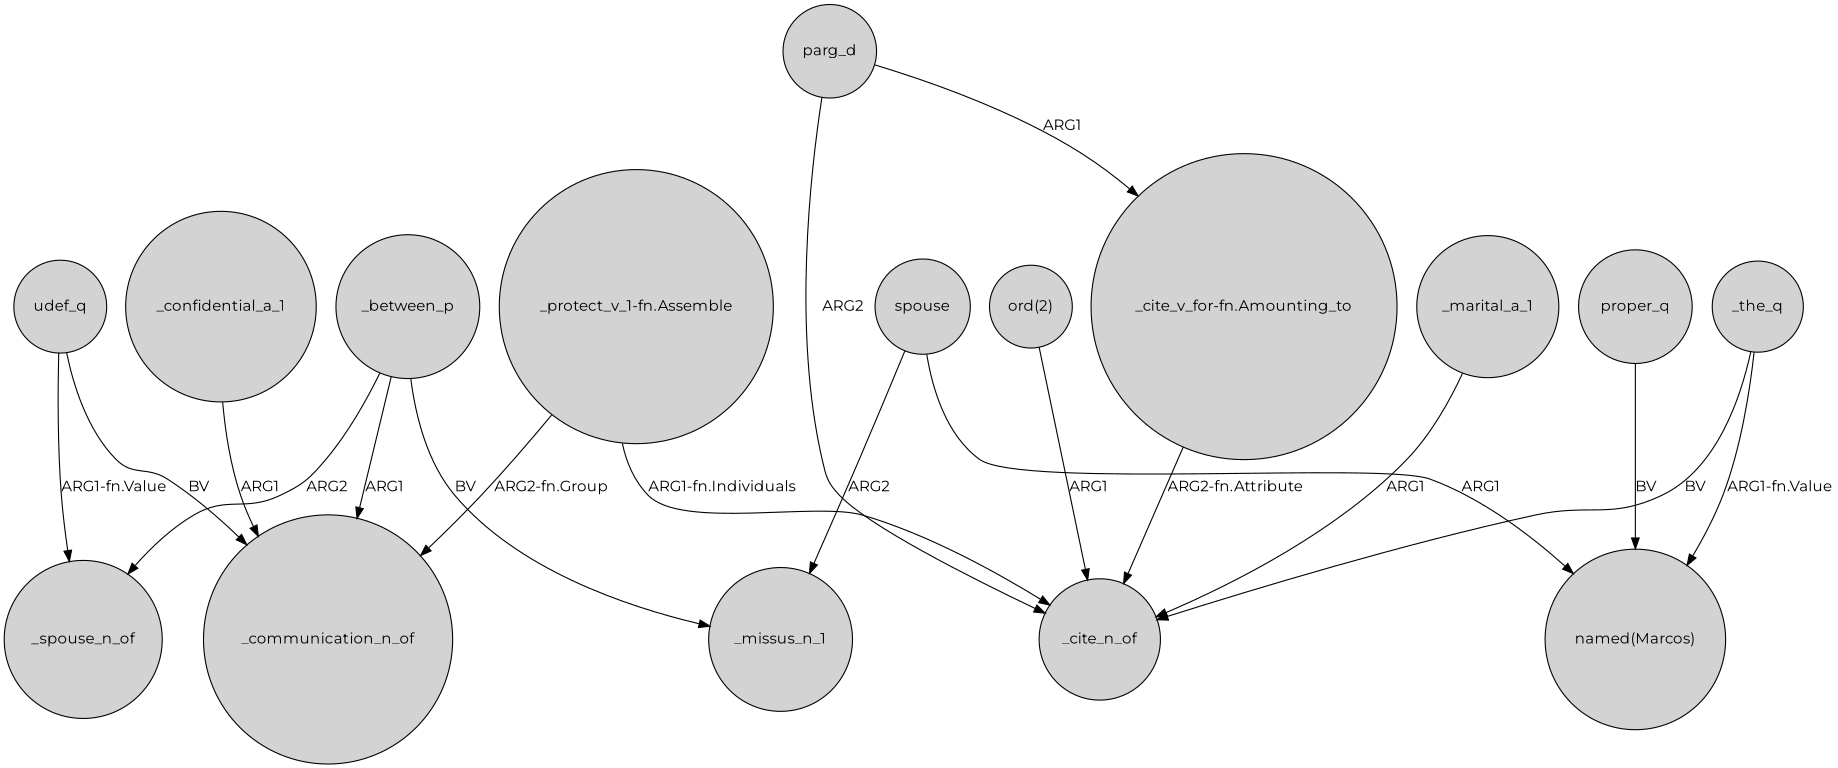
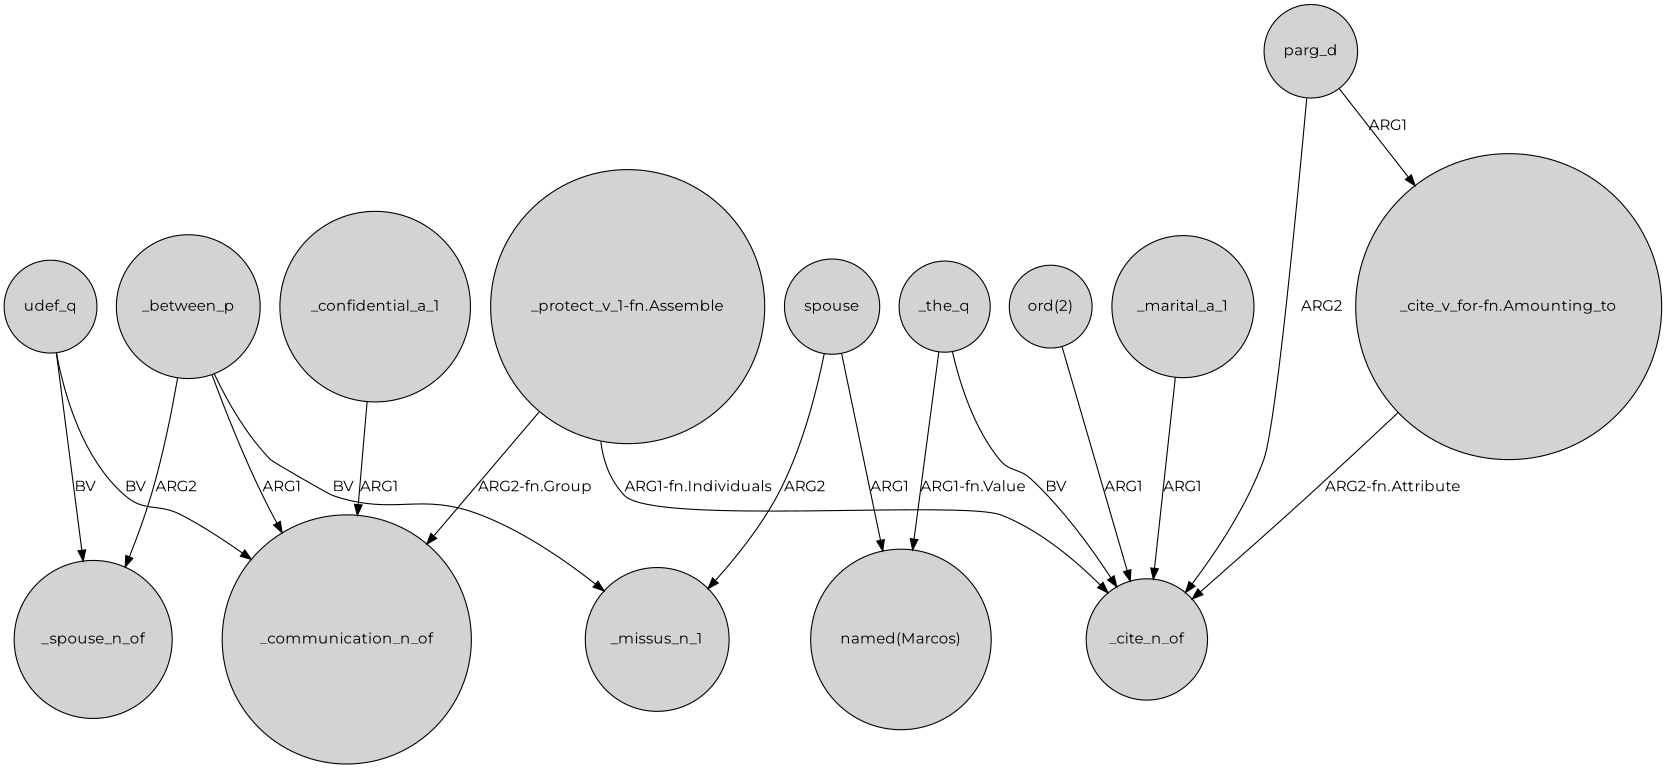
(1635, 307) -> none
(114, 487) -> (86, 487)
